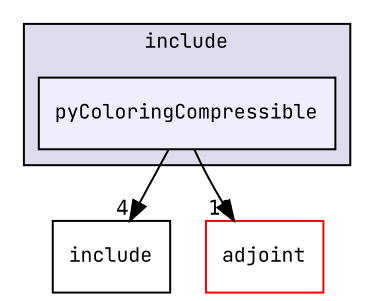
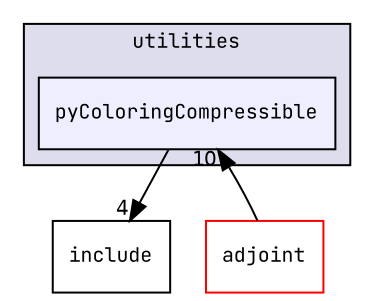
(187, 43) -> (187, 43)
(209, 178) -> (244, 193)
